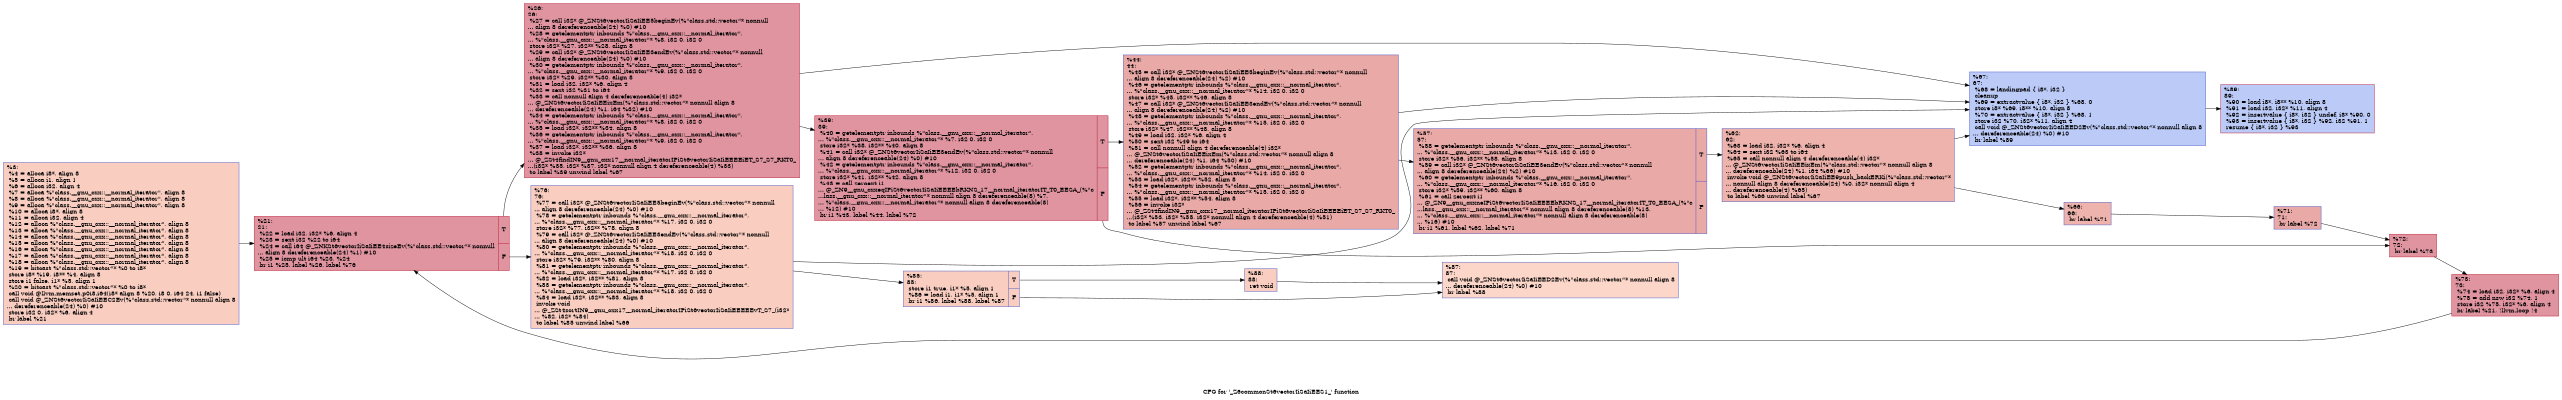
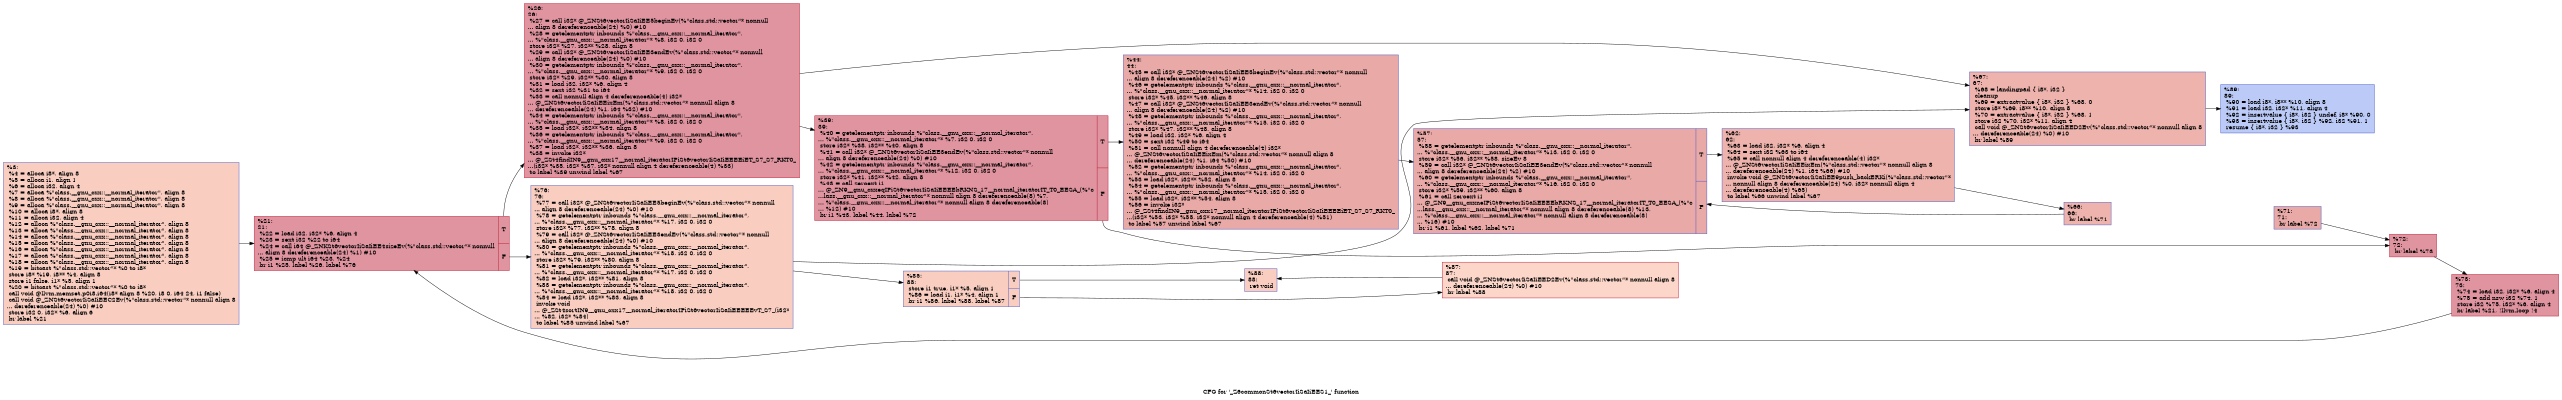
(1682, 97) -> none
(2088, 109) -> (2088, 109)
(2298, 109) -> (2298, 109)
(1960, 138) -> none
(1470, 159) -> (1472, 159)
(2190, 216) -> (1887, 214)
(1560, 280) -> (1560, 280)
(1357, 283) -> (1362, 277)
(953, 295) -> (953, 295)
(50, 313) -> (50, 313)
(582, 323) -> (582, 323)
